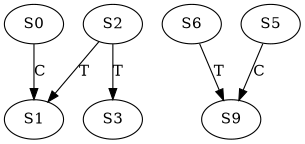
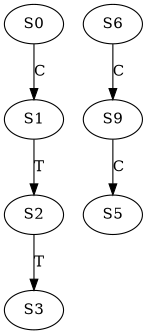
(253, 67) -> (113, 162)
(77, 68) -> (34, 162)
(219, 72) -> (119, 72)
